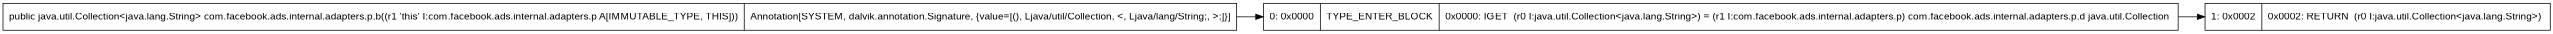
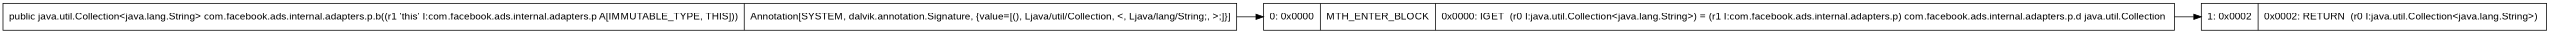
(1380, 16) -> (1378, 16)
